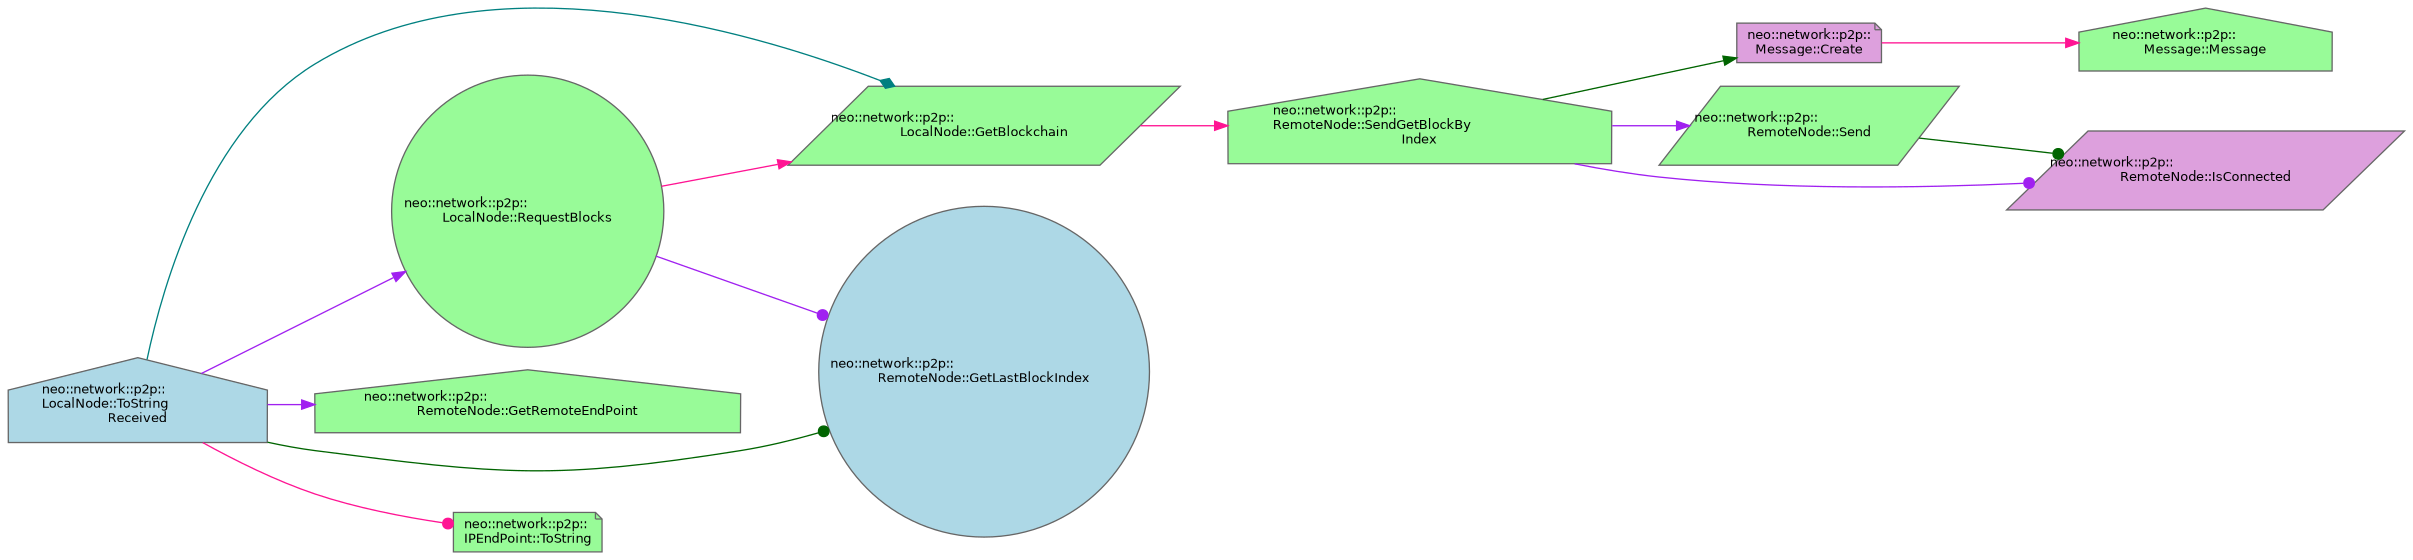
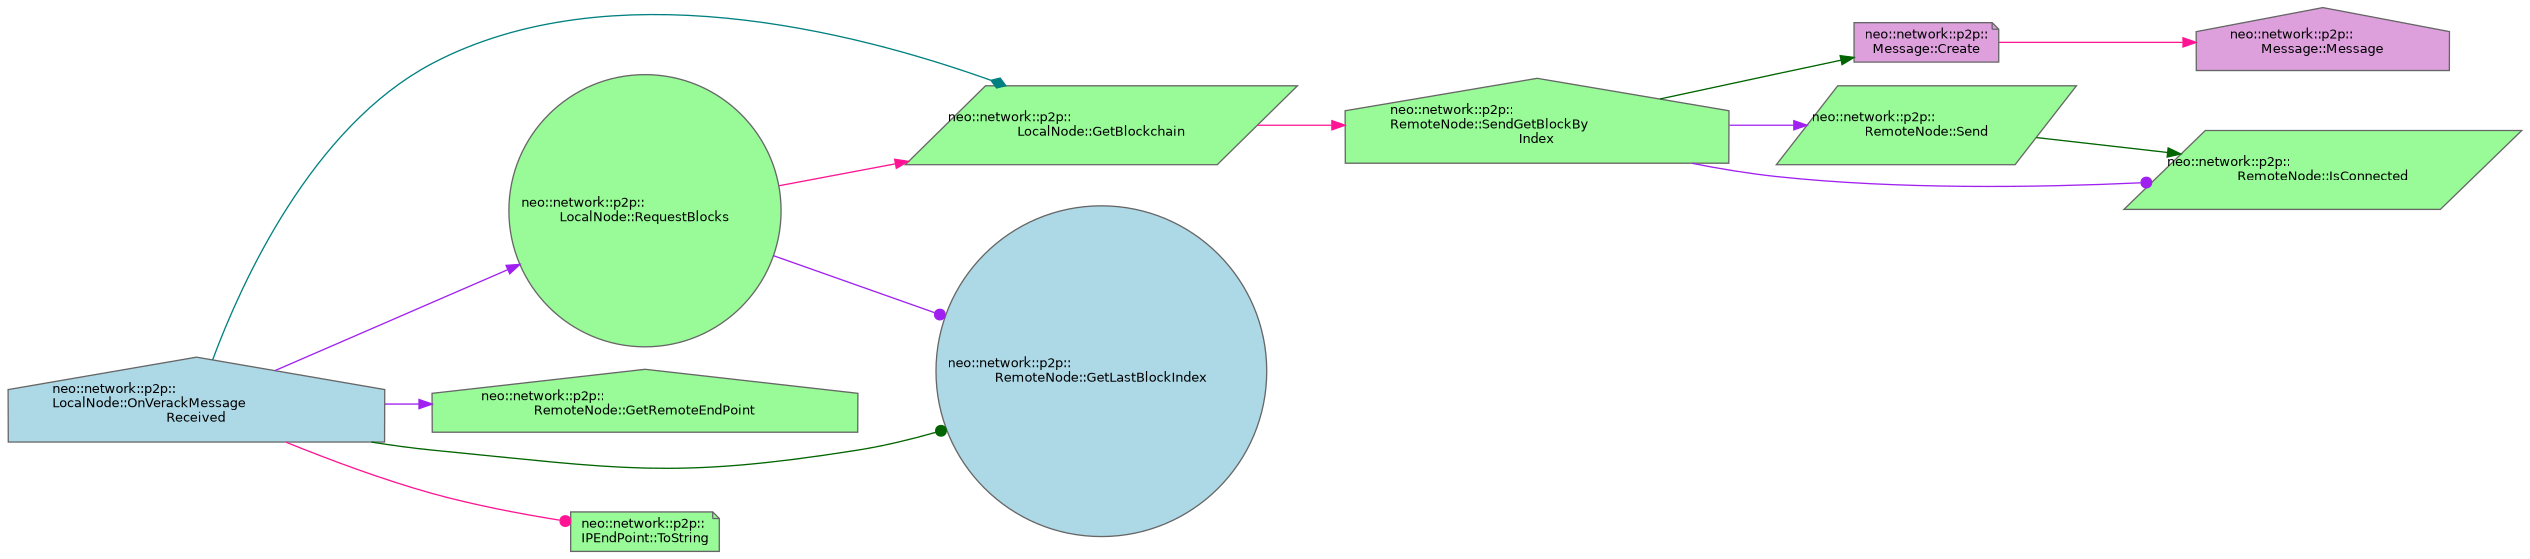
(2206, 43) -> (2323, 42)
(1986, 146) -> (2102, 145)
(2206, 170) -> (2323, 170)
(138, 405) -> (196, 404)
